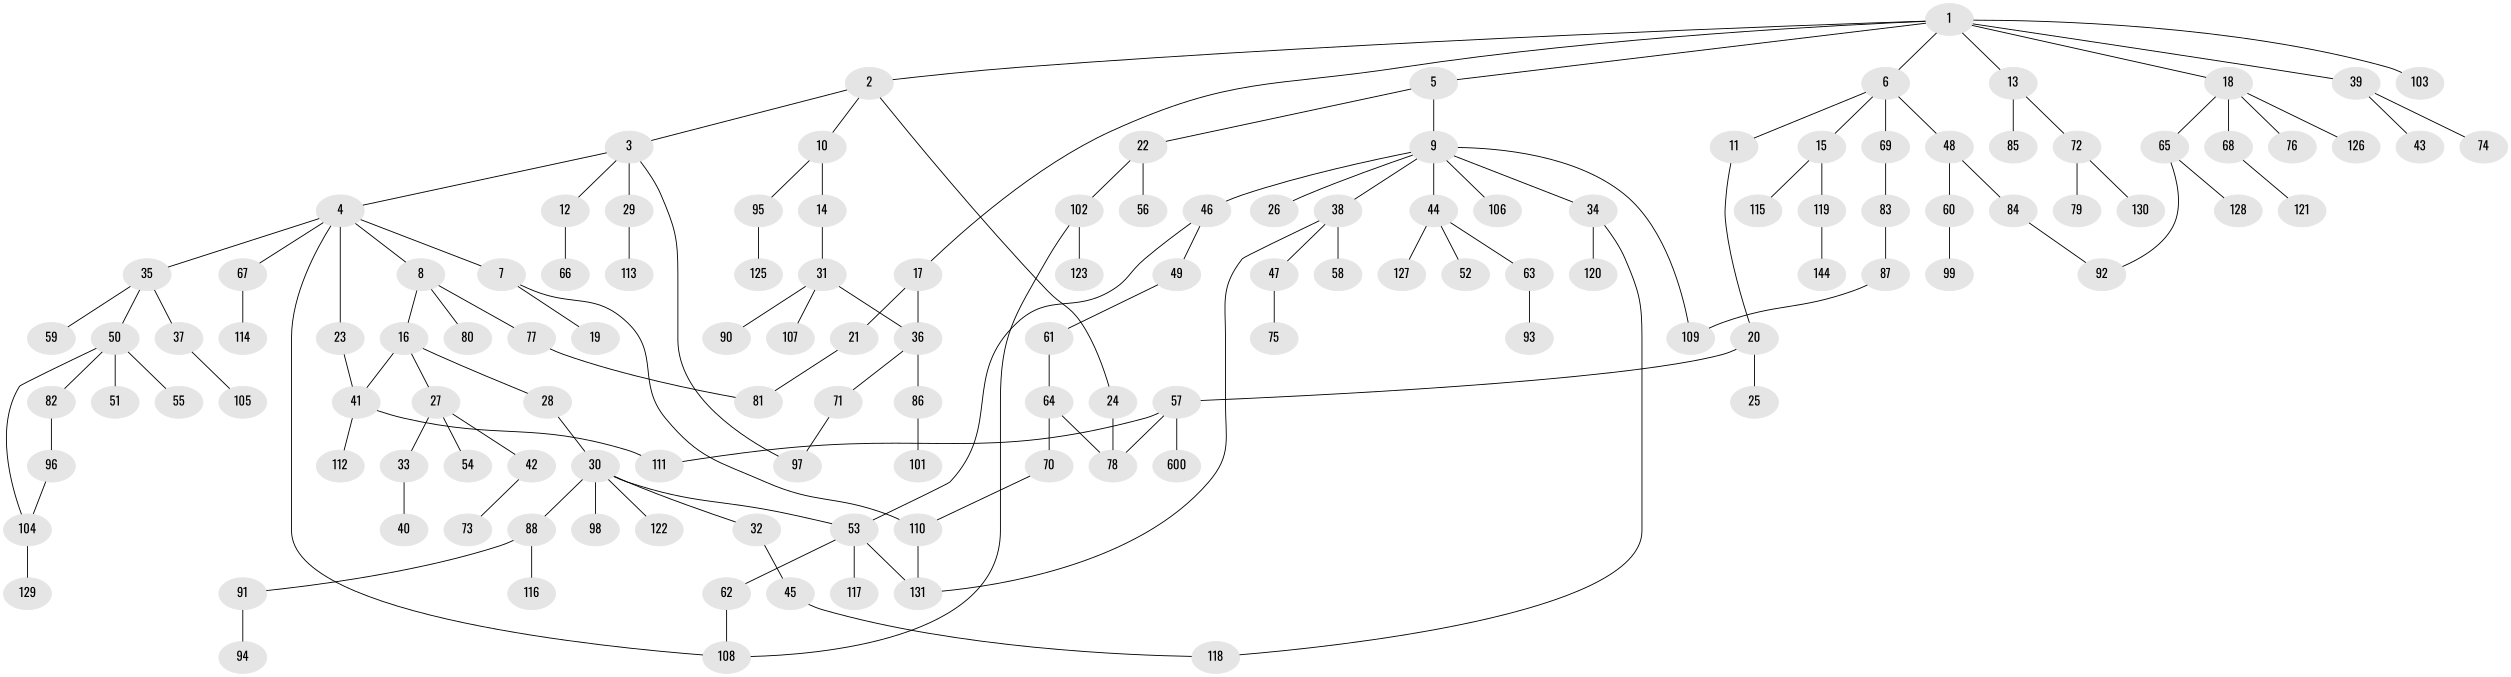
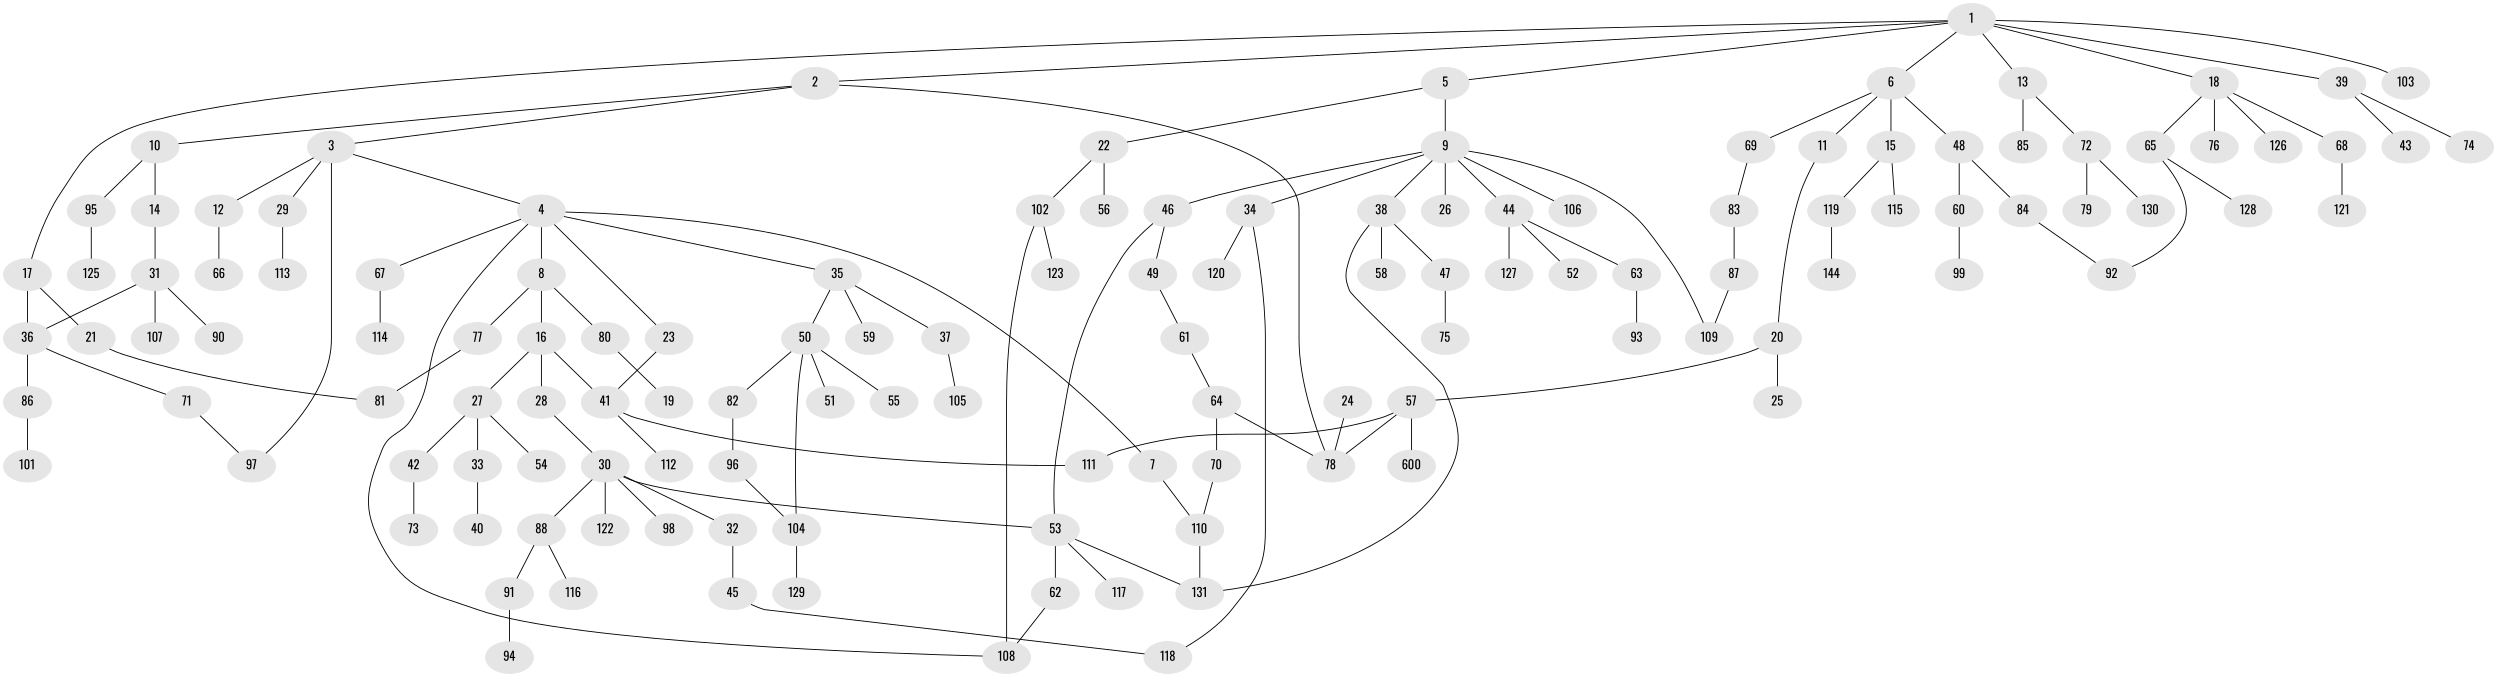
(1000, 240) -> (1204, 138)
(548, 307) -> (633, 367)
